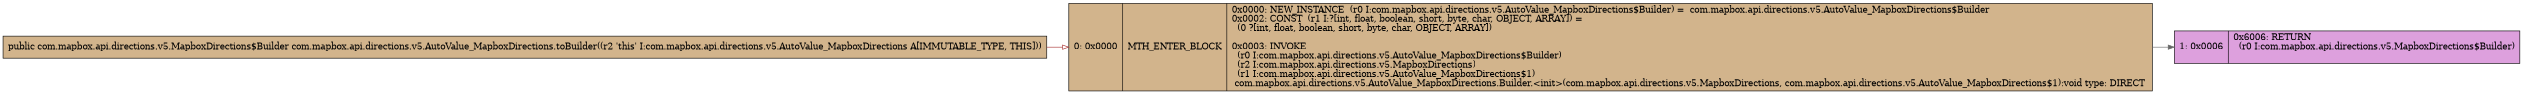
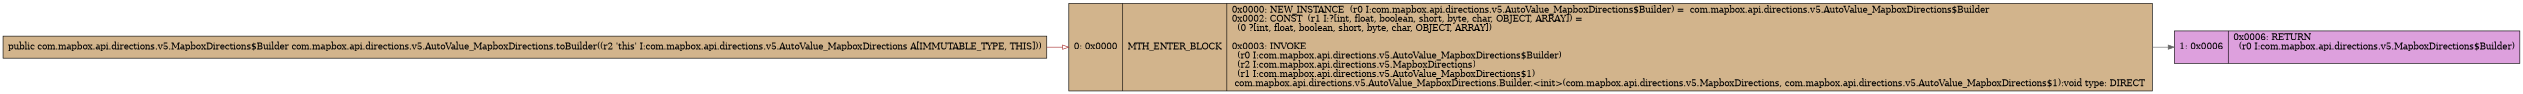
(2275, 38) -> (2275, 38)
